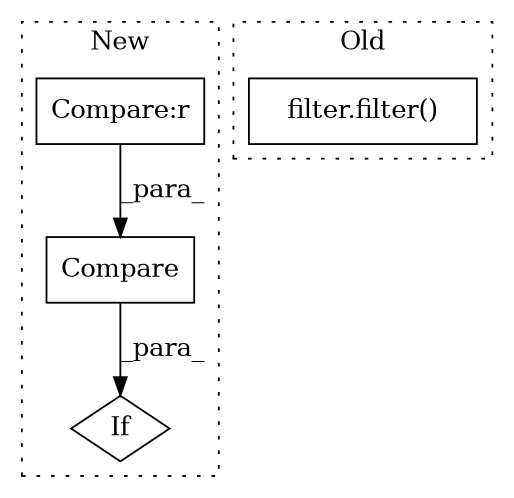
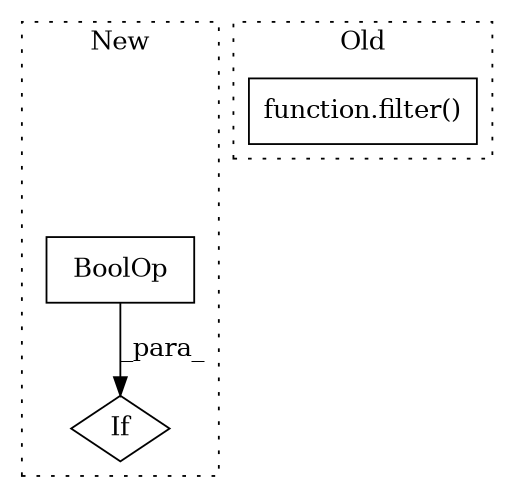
(120, 111) -> none
(363, 111) -> (363, 111)
(120, 270) -> (120, 270)
